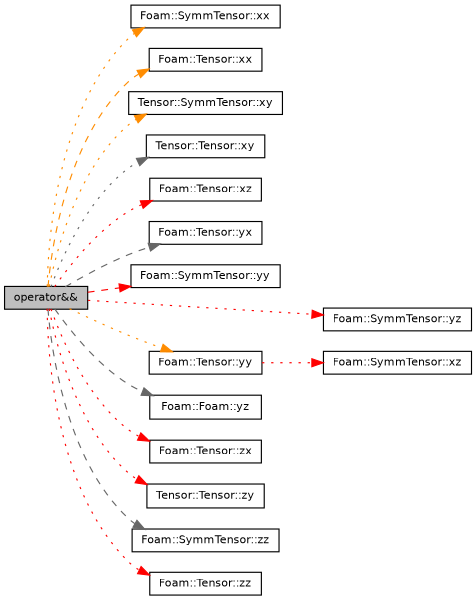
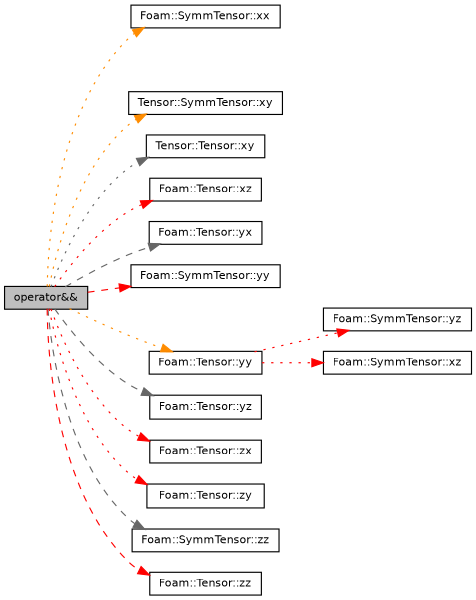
(206, 60) -> none
(200, 307) -> (296, 342)
(206, 407) -> (206, 407)
(67, 450) -> (67, 450)
(206, 496) -> (206, 496)
